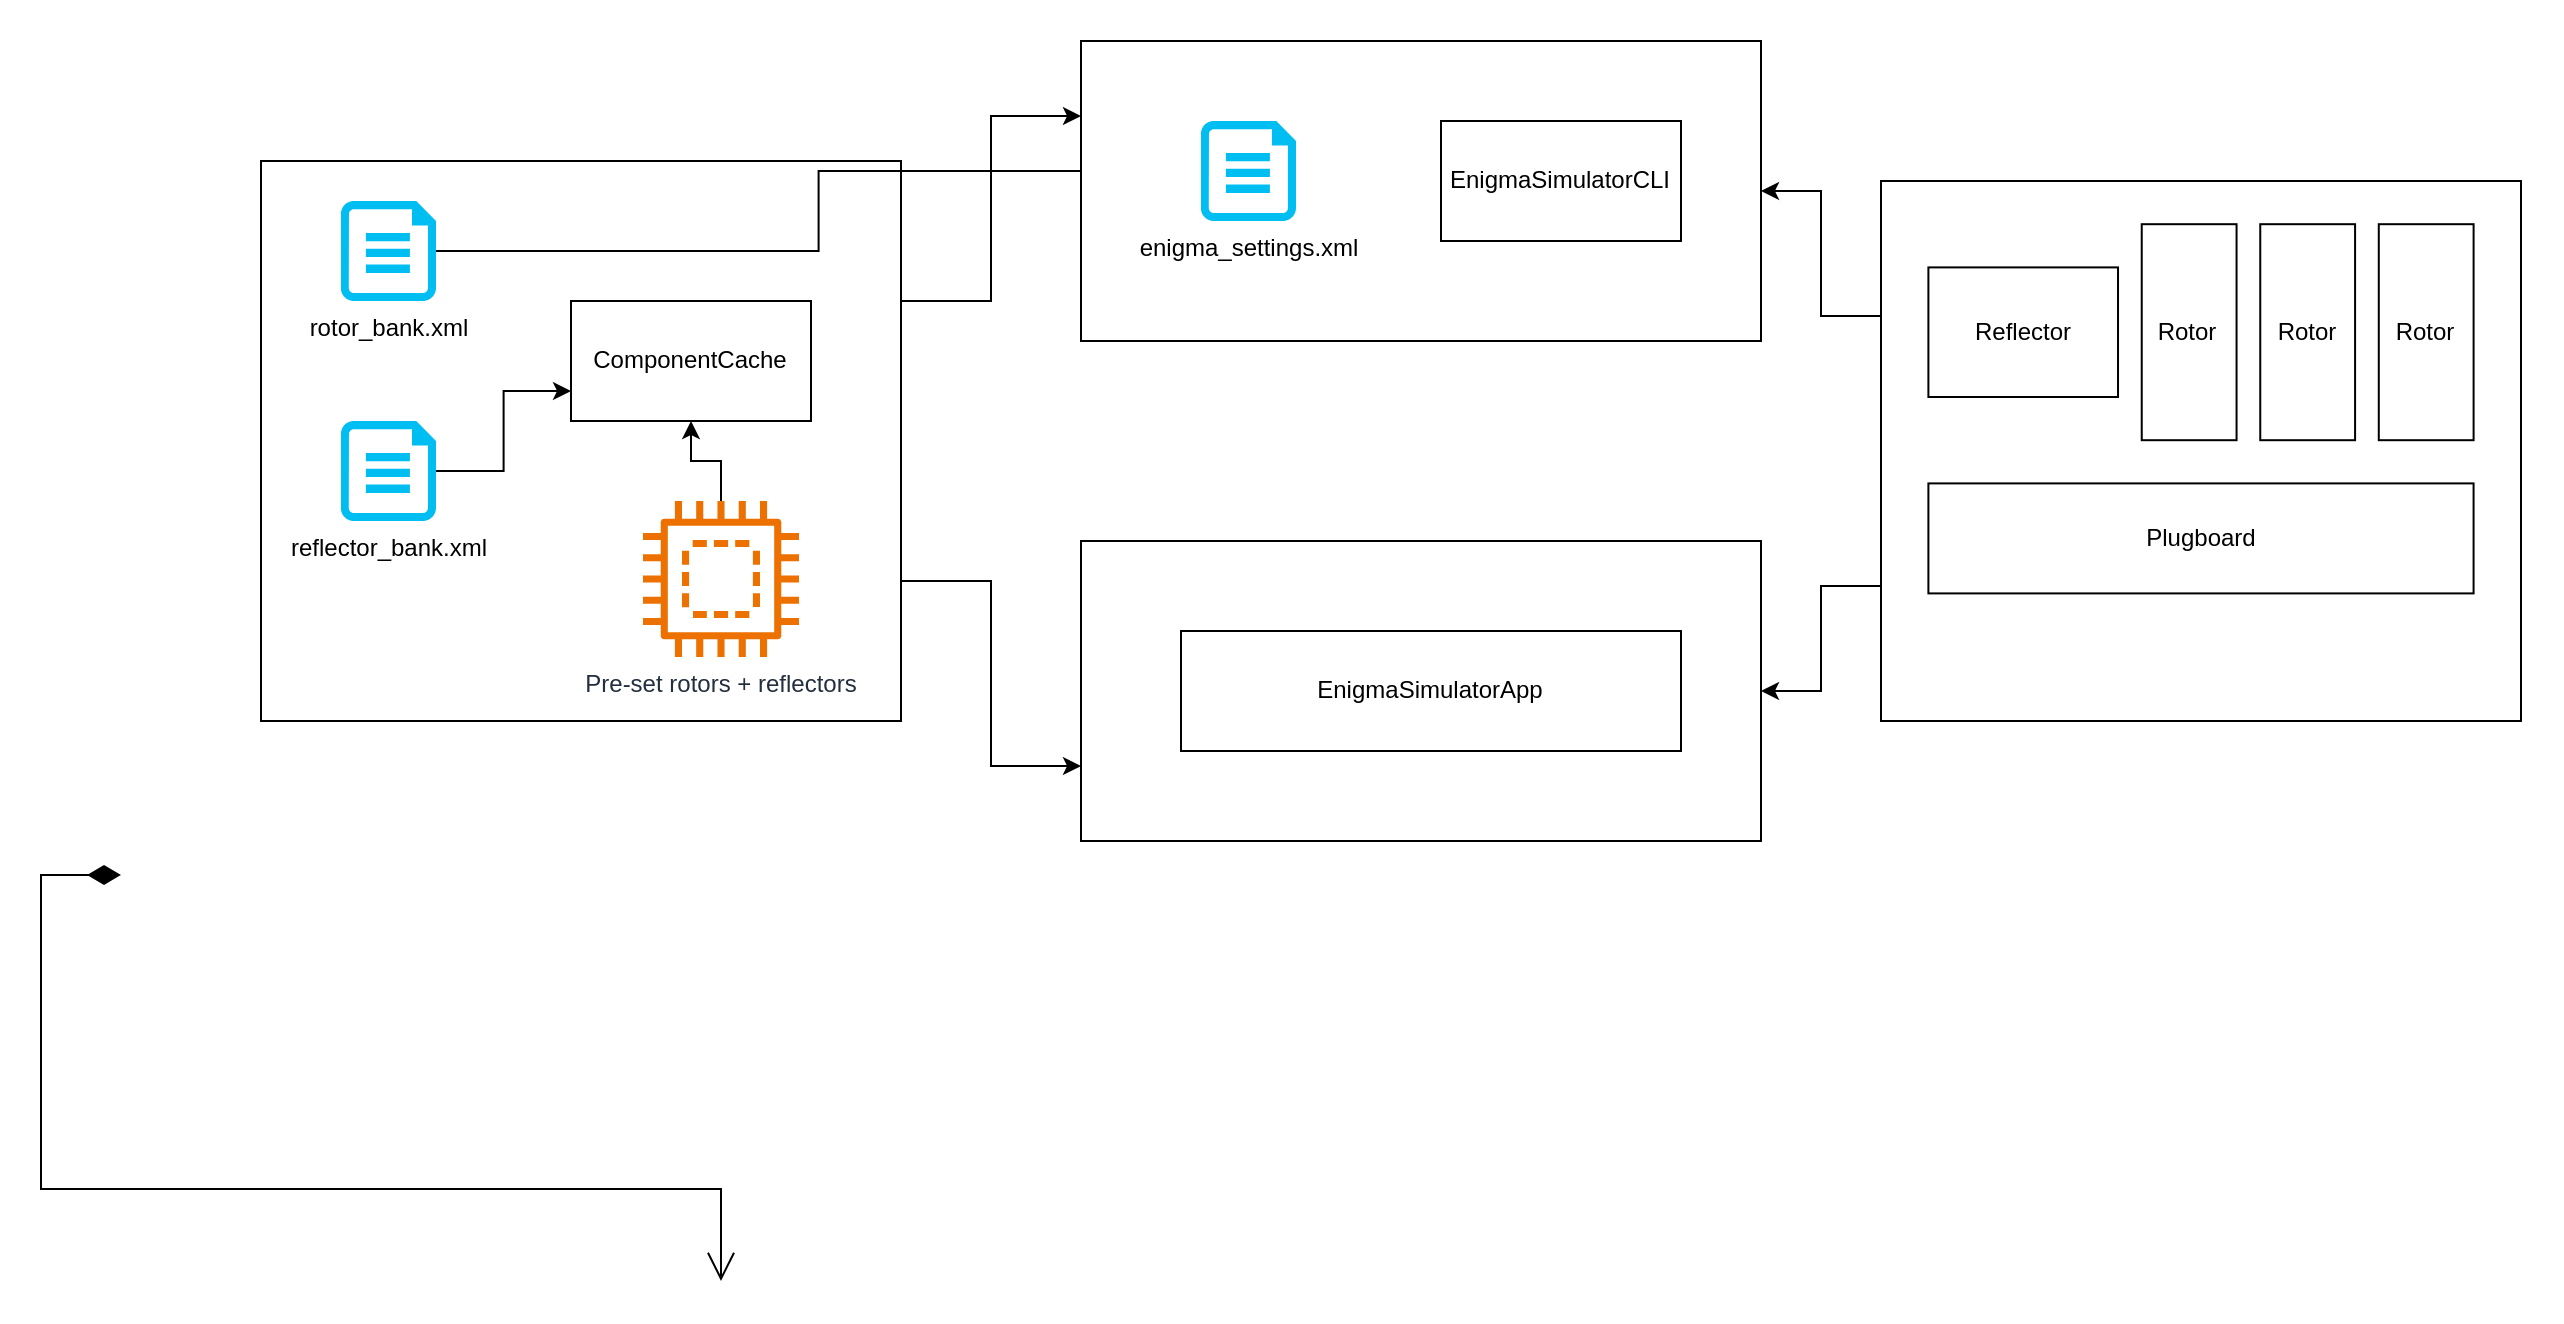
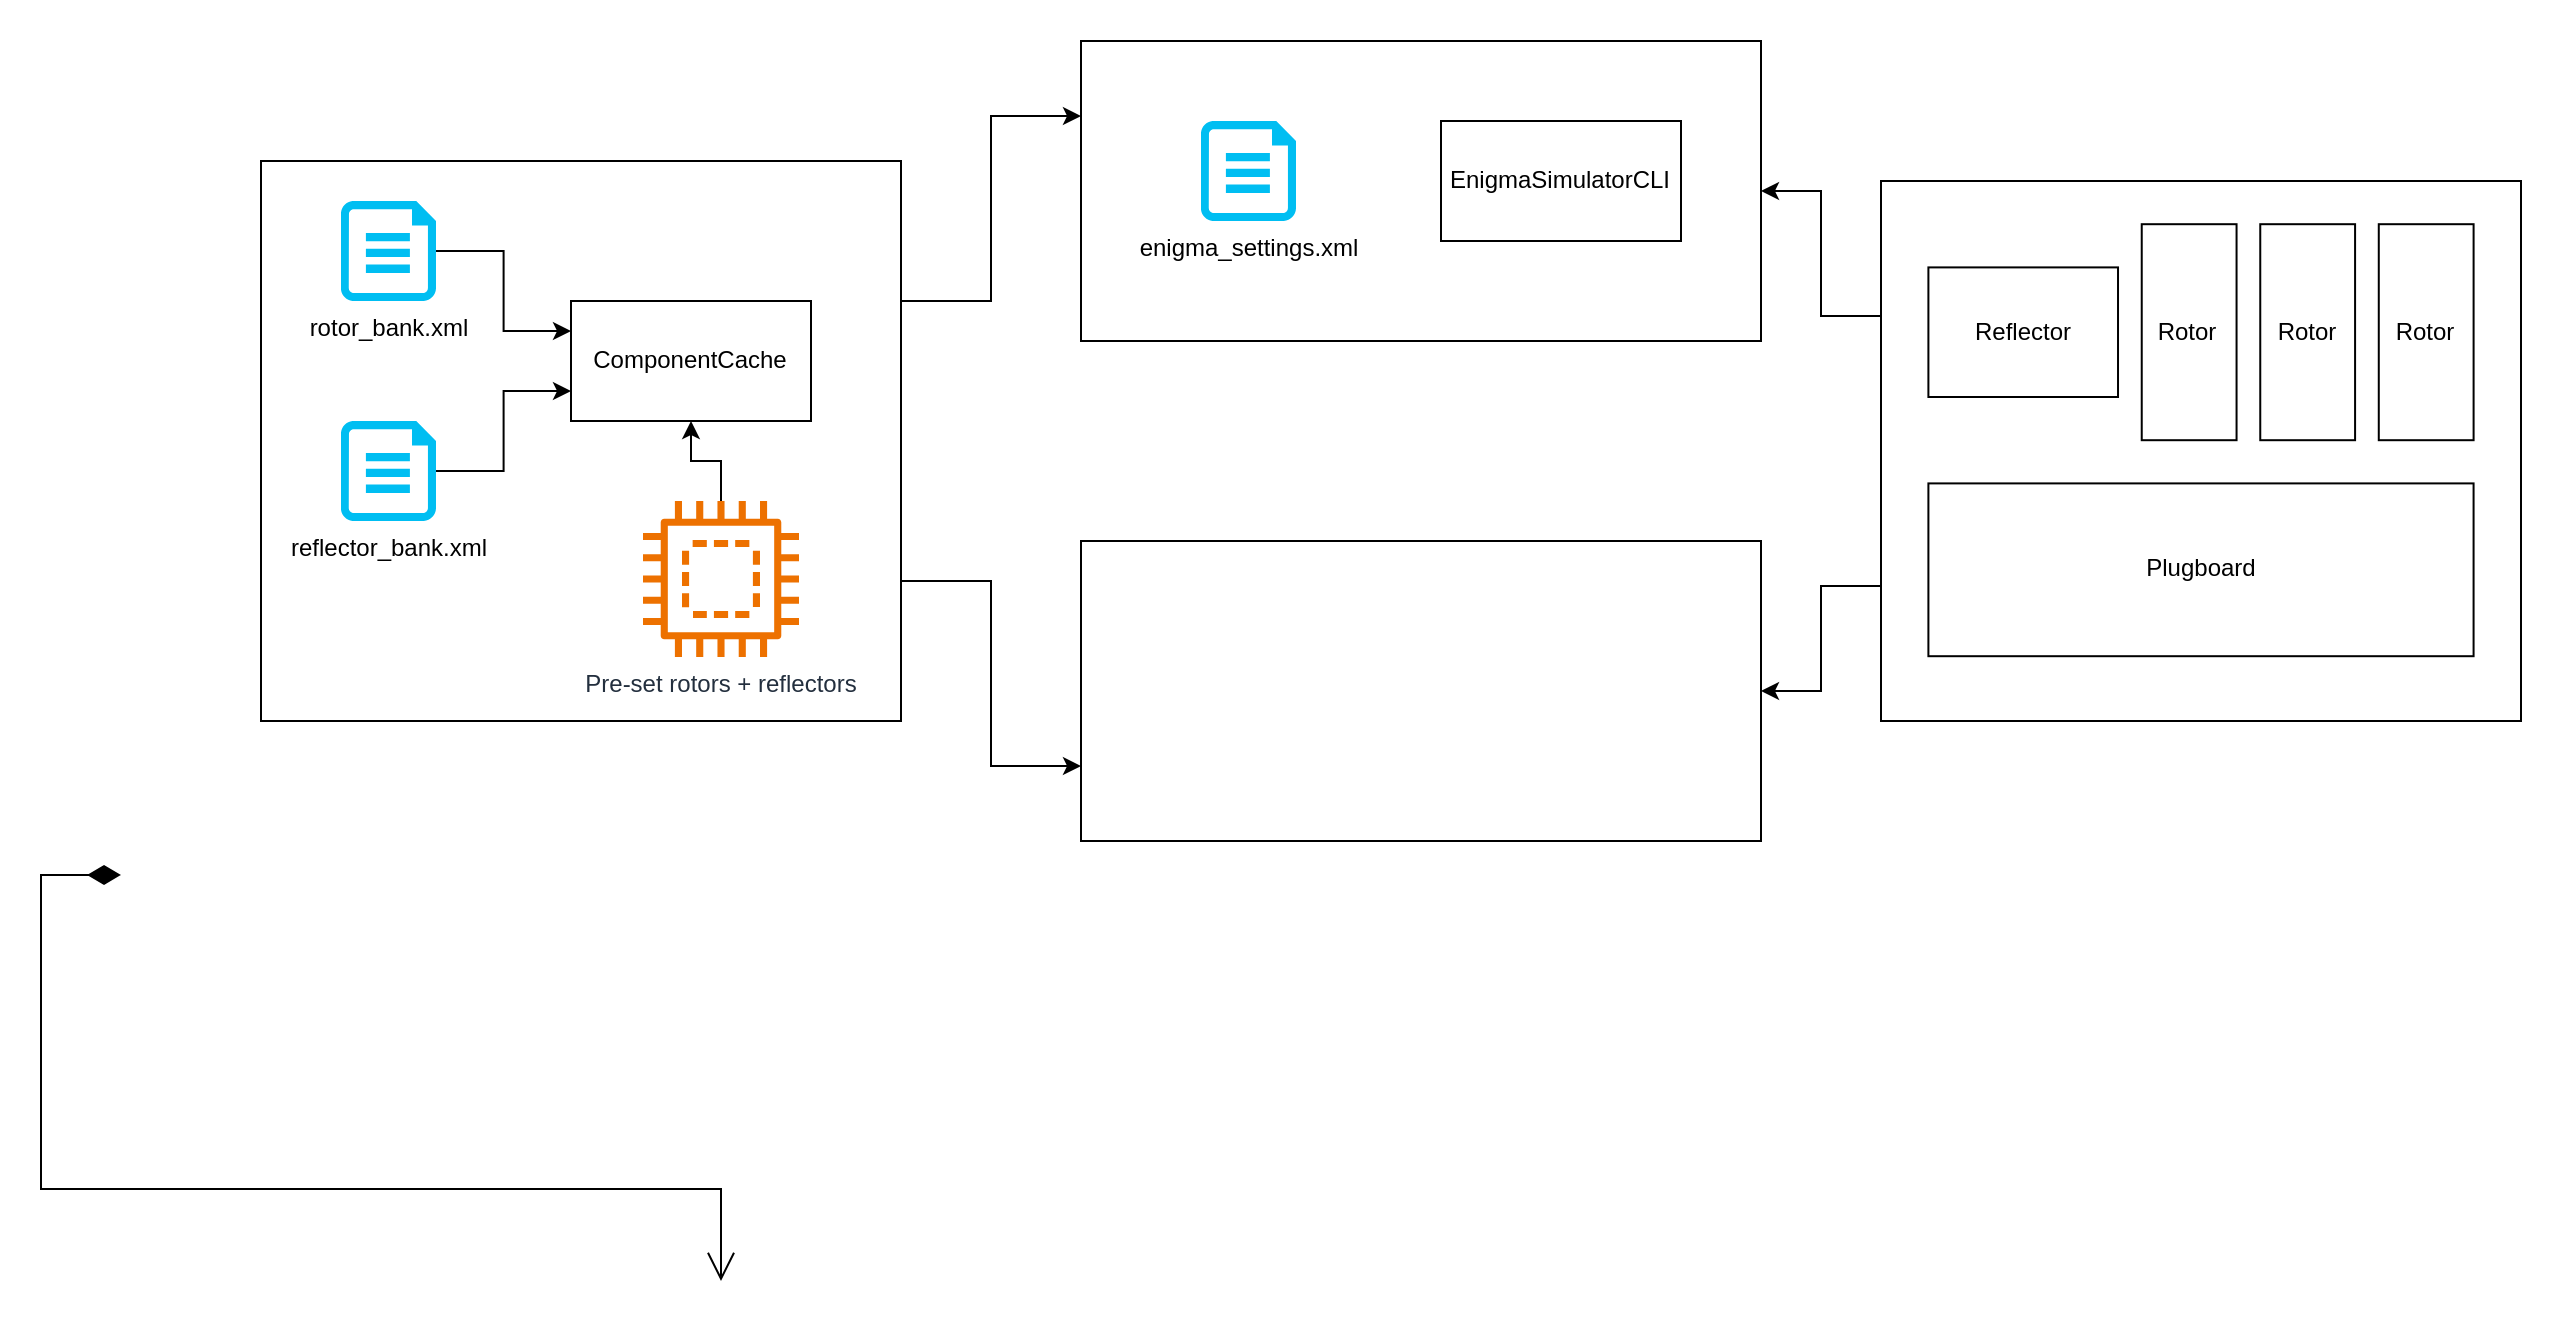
(819, 239) -> (504, 316)
(2201, 538) -> (2201, 570)
(1431, 691) -> none
